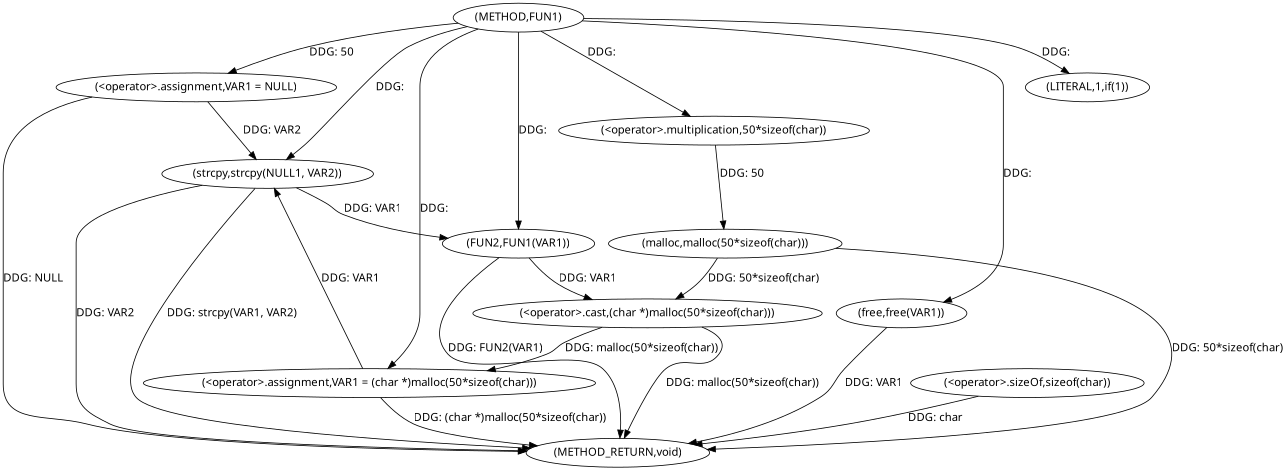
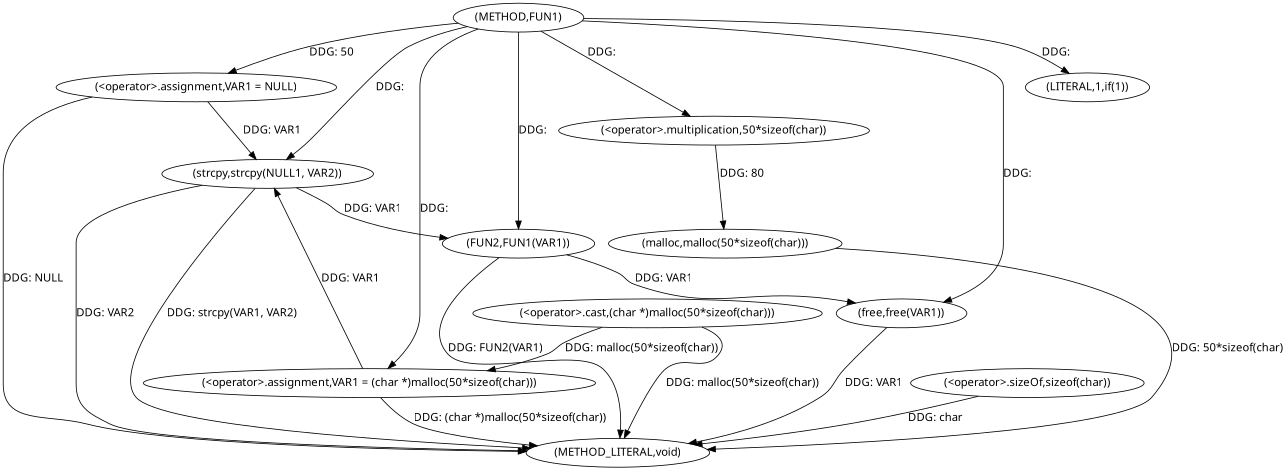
(272, 131) -> (272, 131)
(742, 174) -> (742, 174)
(702, 279) -> none
(554, 281) -> (703, 298)
(618, 453) -> (618, 453)
